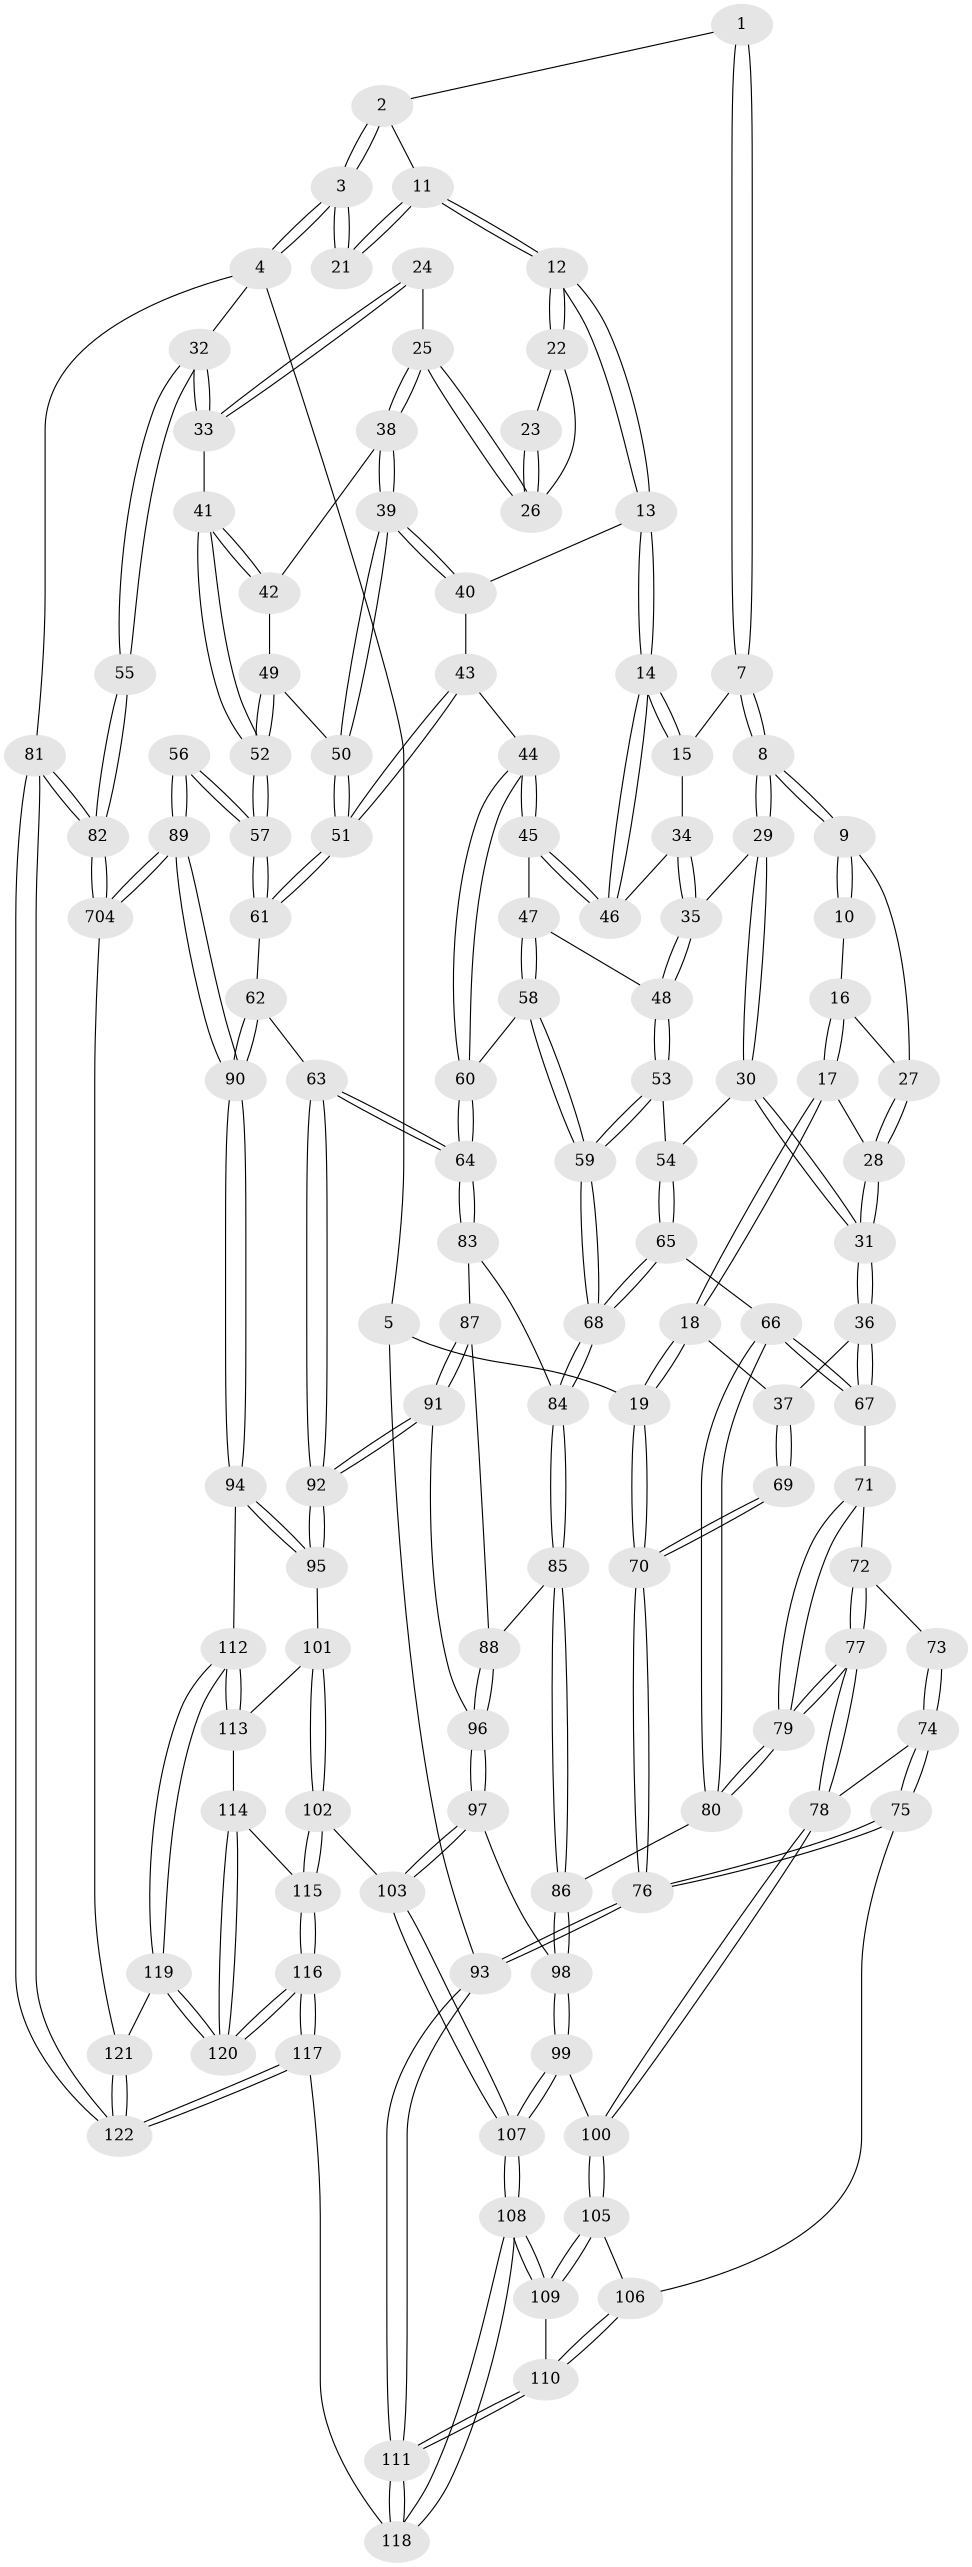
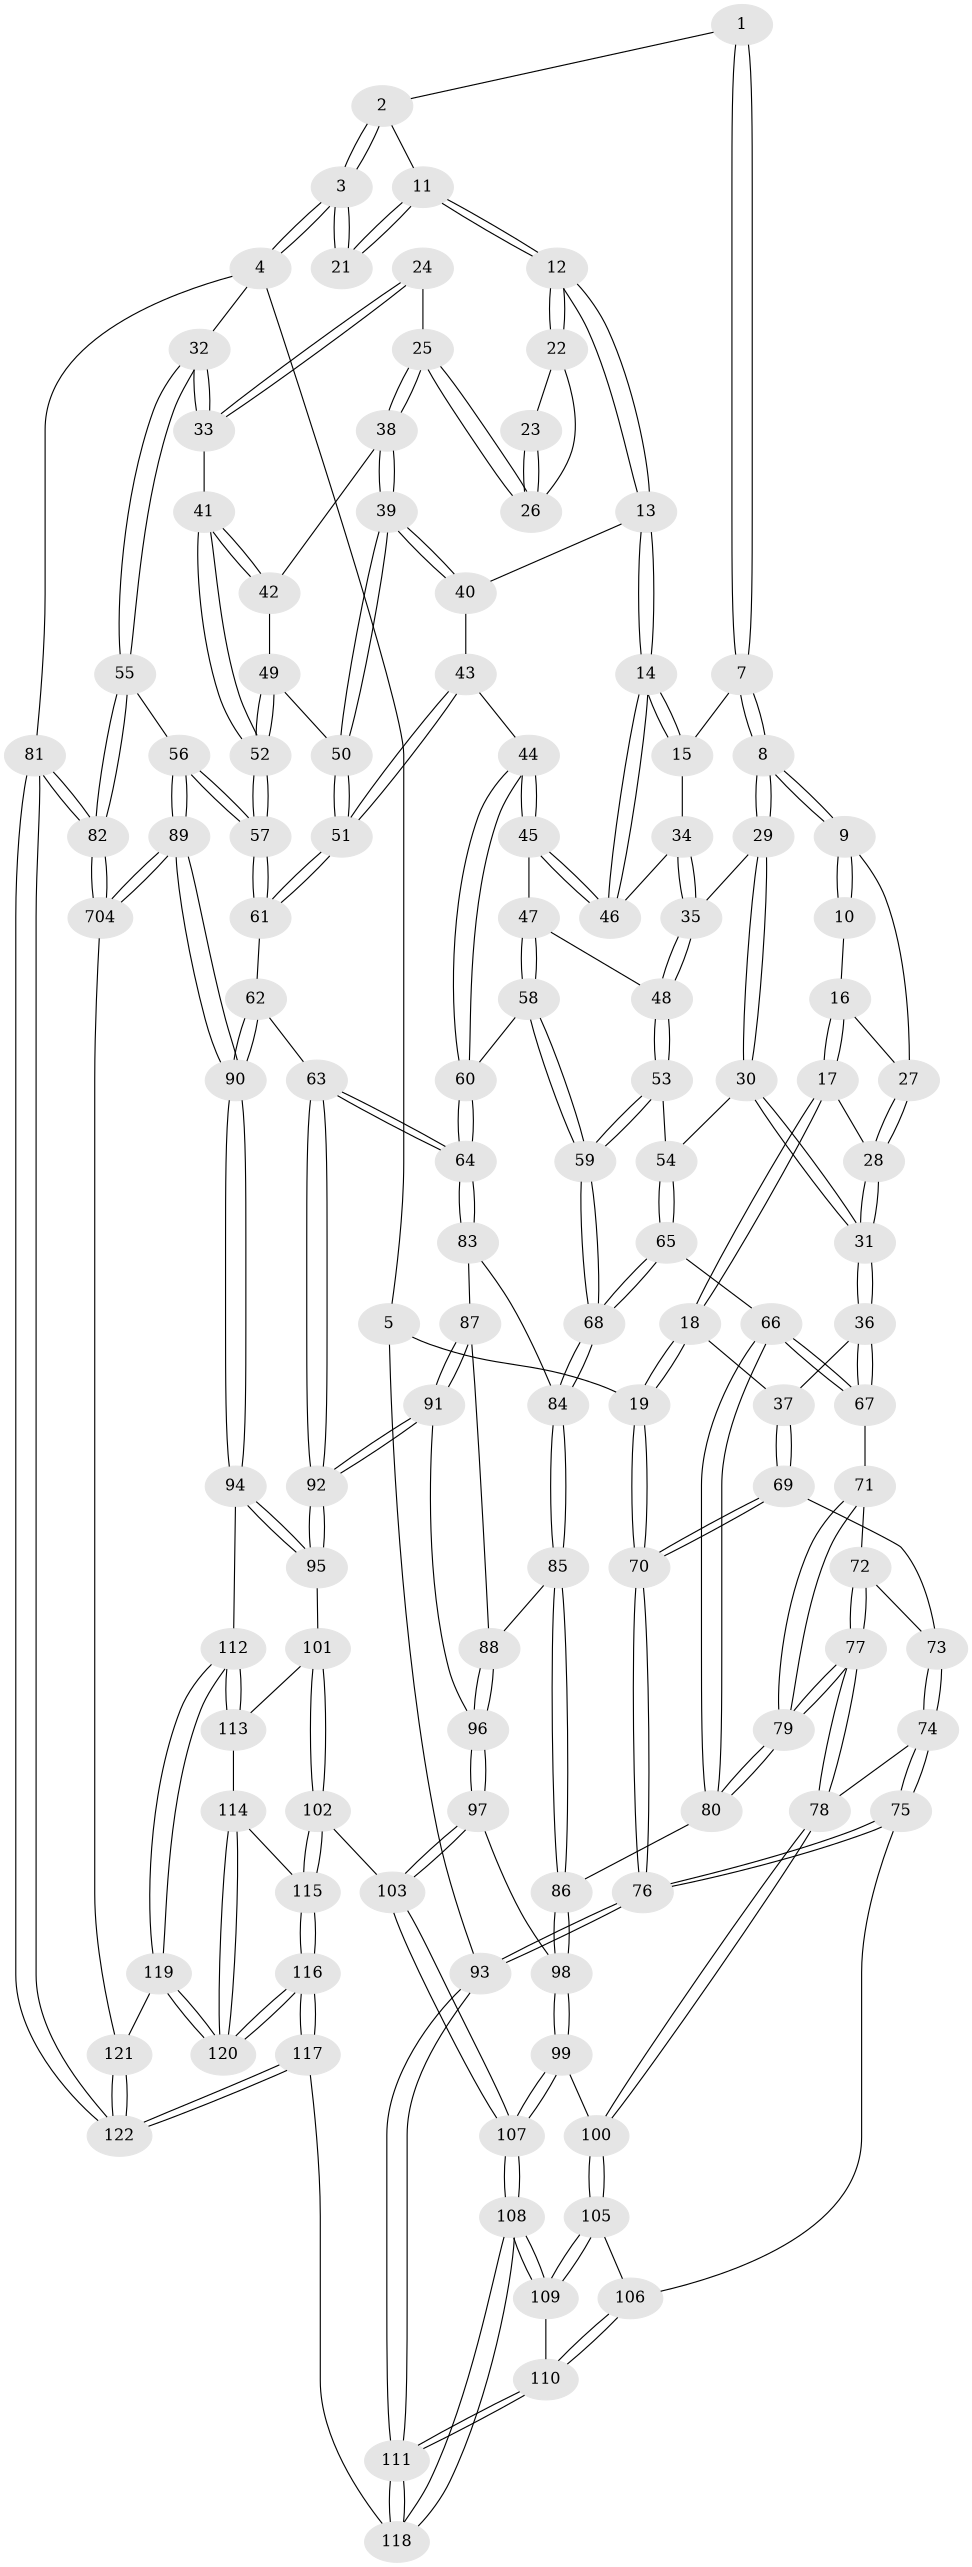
none -> (152, 715)
none -> (894, 1543)
